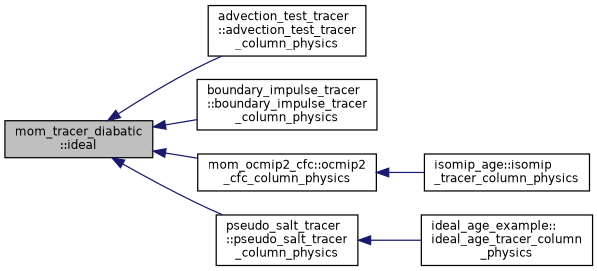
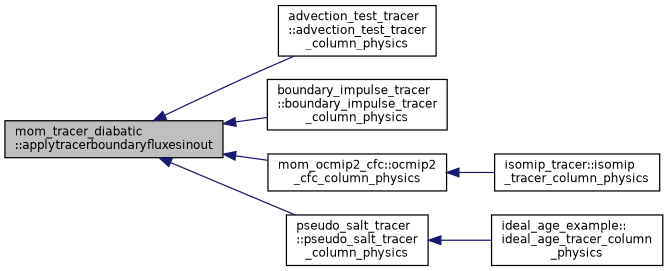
(79, 139) -> (114, 139)
(507, 172) -> (577, 172)
